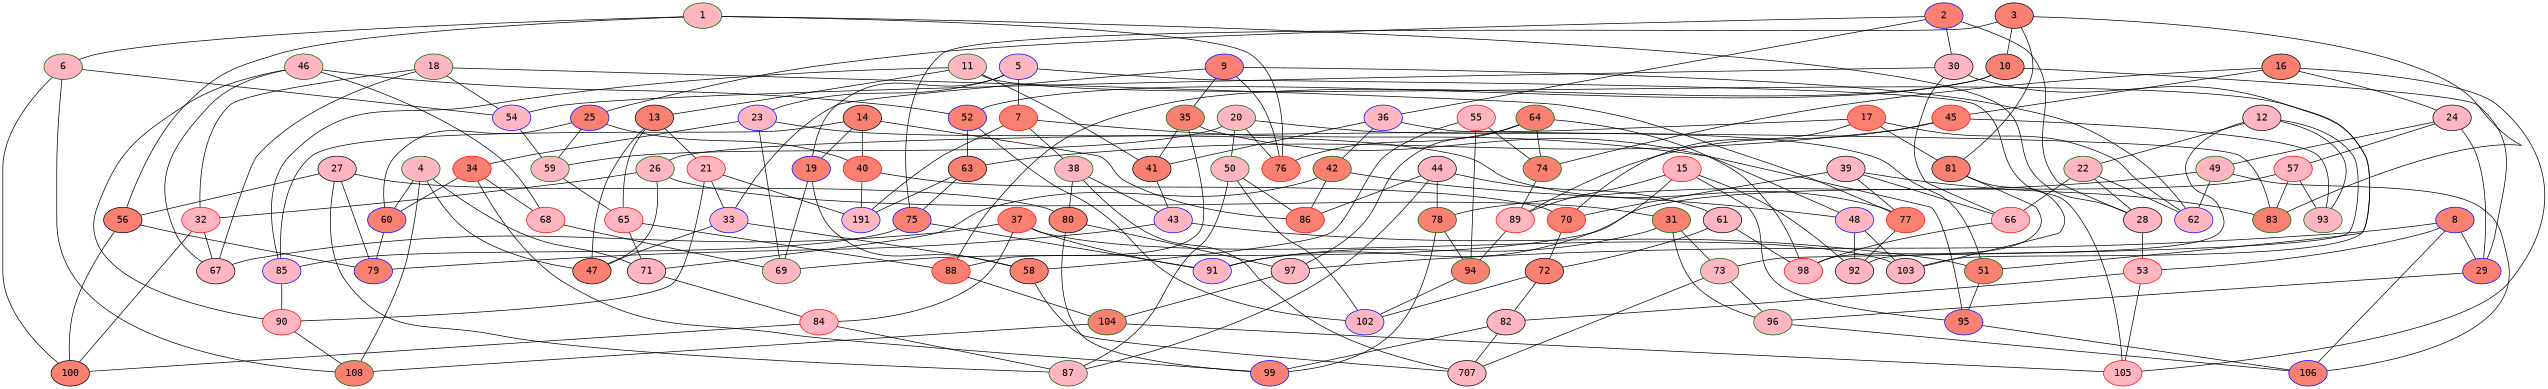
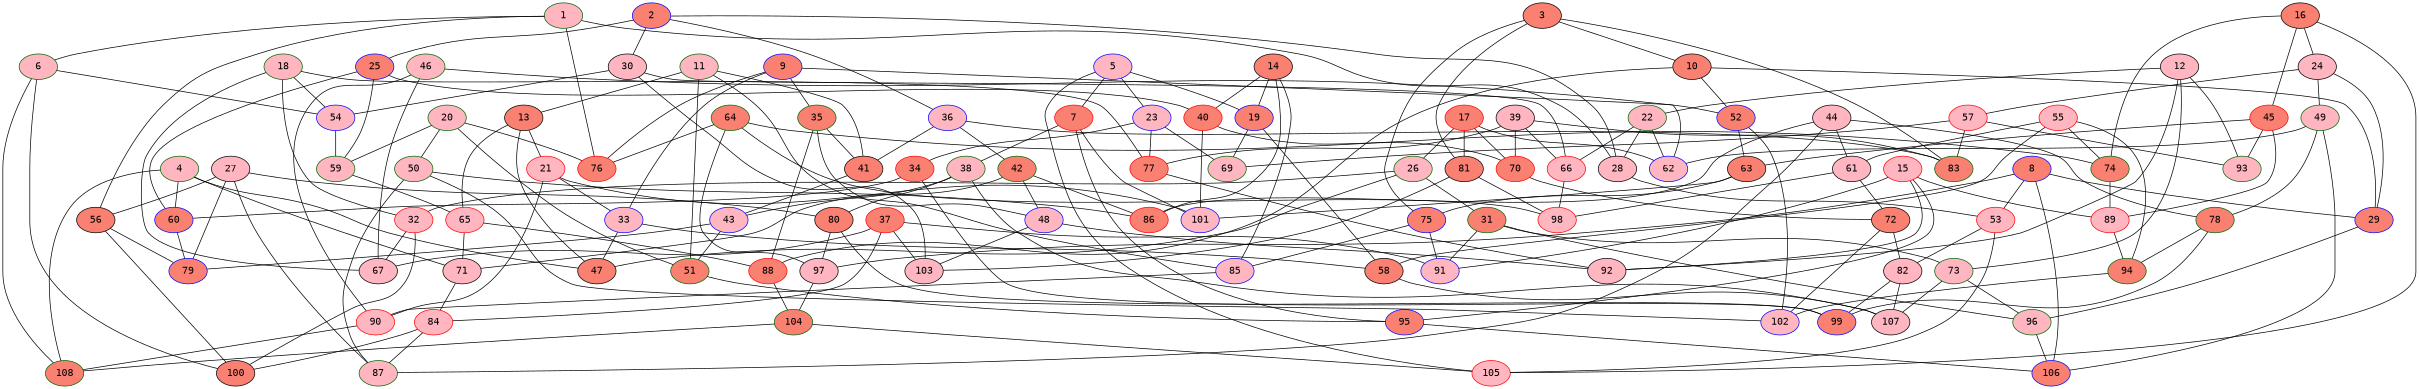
none -> (1987, 132)
(546, 220) -> none
(861, 220) -> (1200, 220)
(1467, 373) -> (1891, 322)
